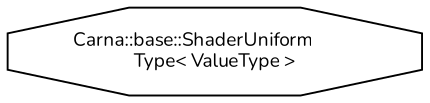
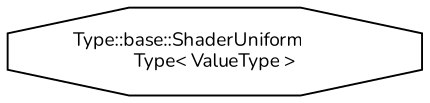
(215, 52) -> (215, 52)
